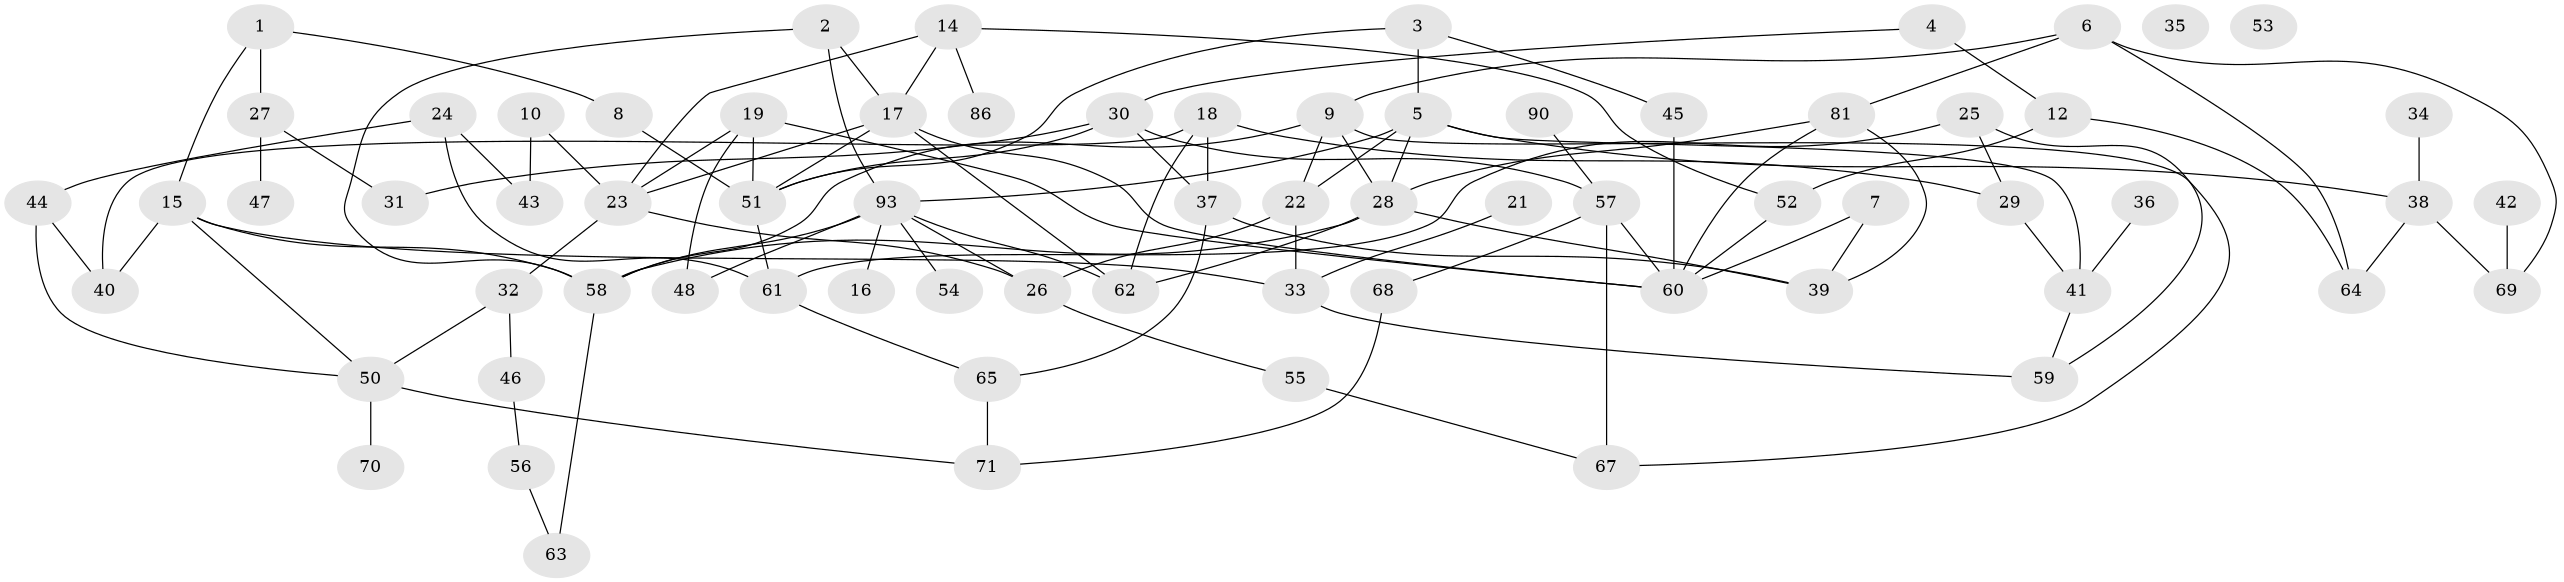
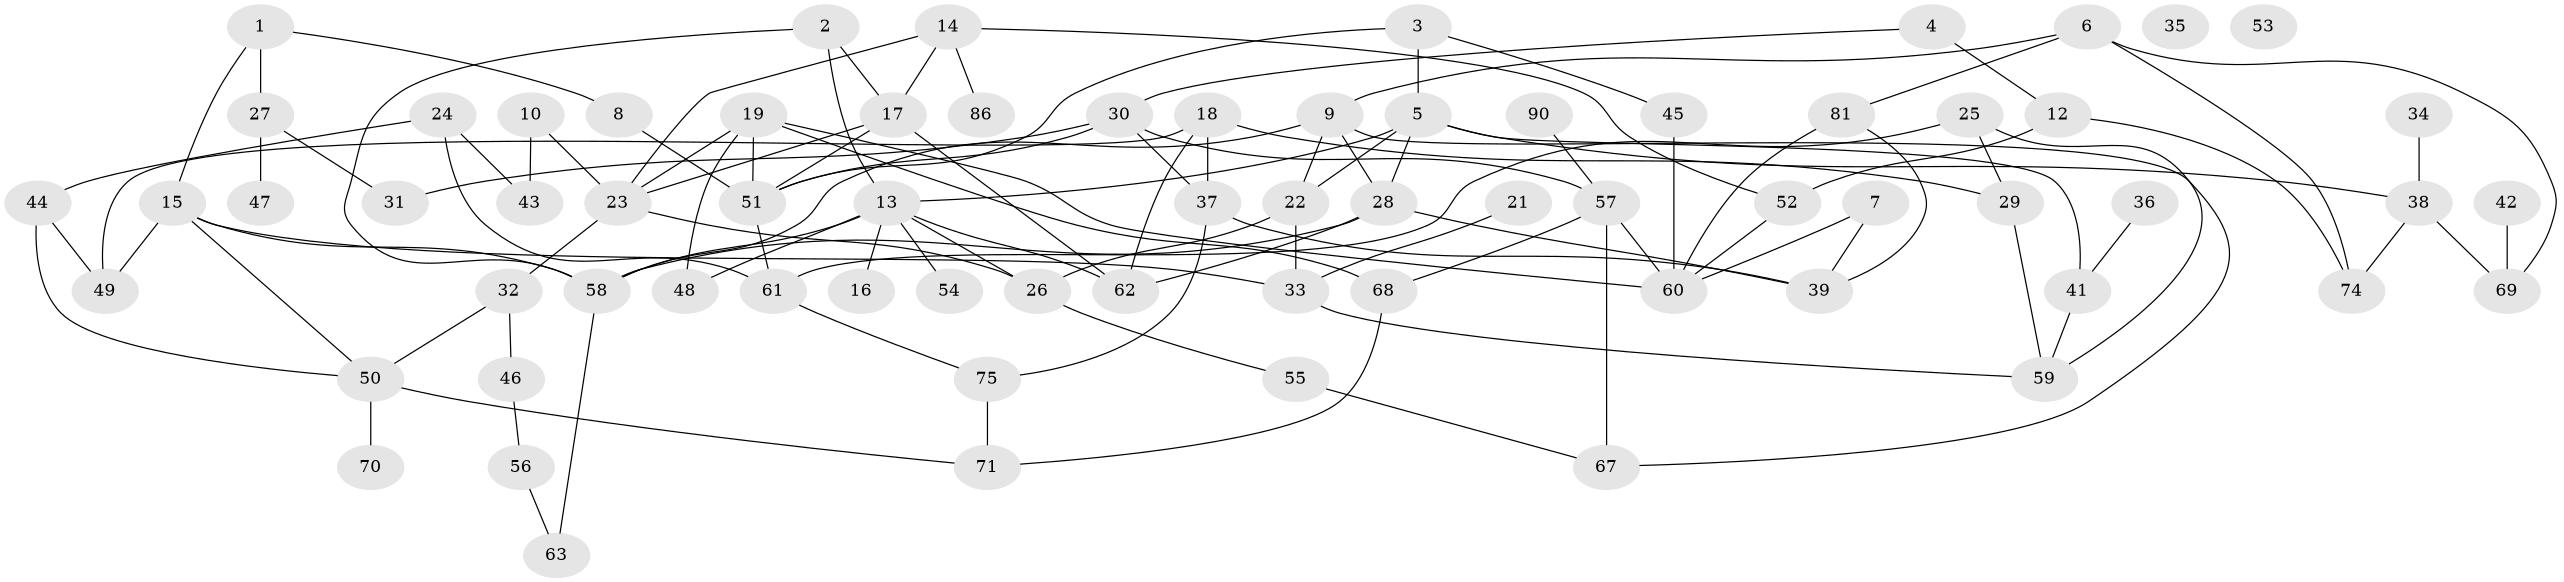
(1609, 150) -> none
(887, 203) -> (887, 203)
none -> (1066, 222)
(1176, 228) -> none
(2044, 247) -> (2028, 291)
(105, 291) -> (105, 291)
(2352, 291) -> (2352, 291)
(987, 379) -> (987, 379)
